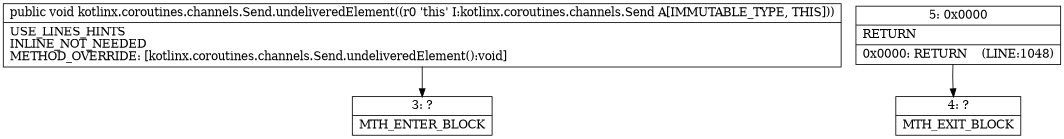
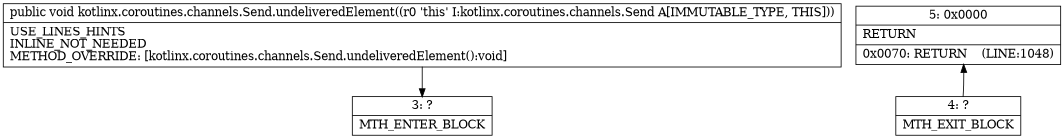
(958, 54) -> (958, 54)
(953, 76) -> (964, 85)
